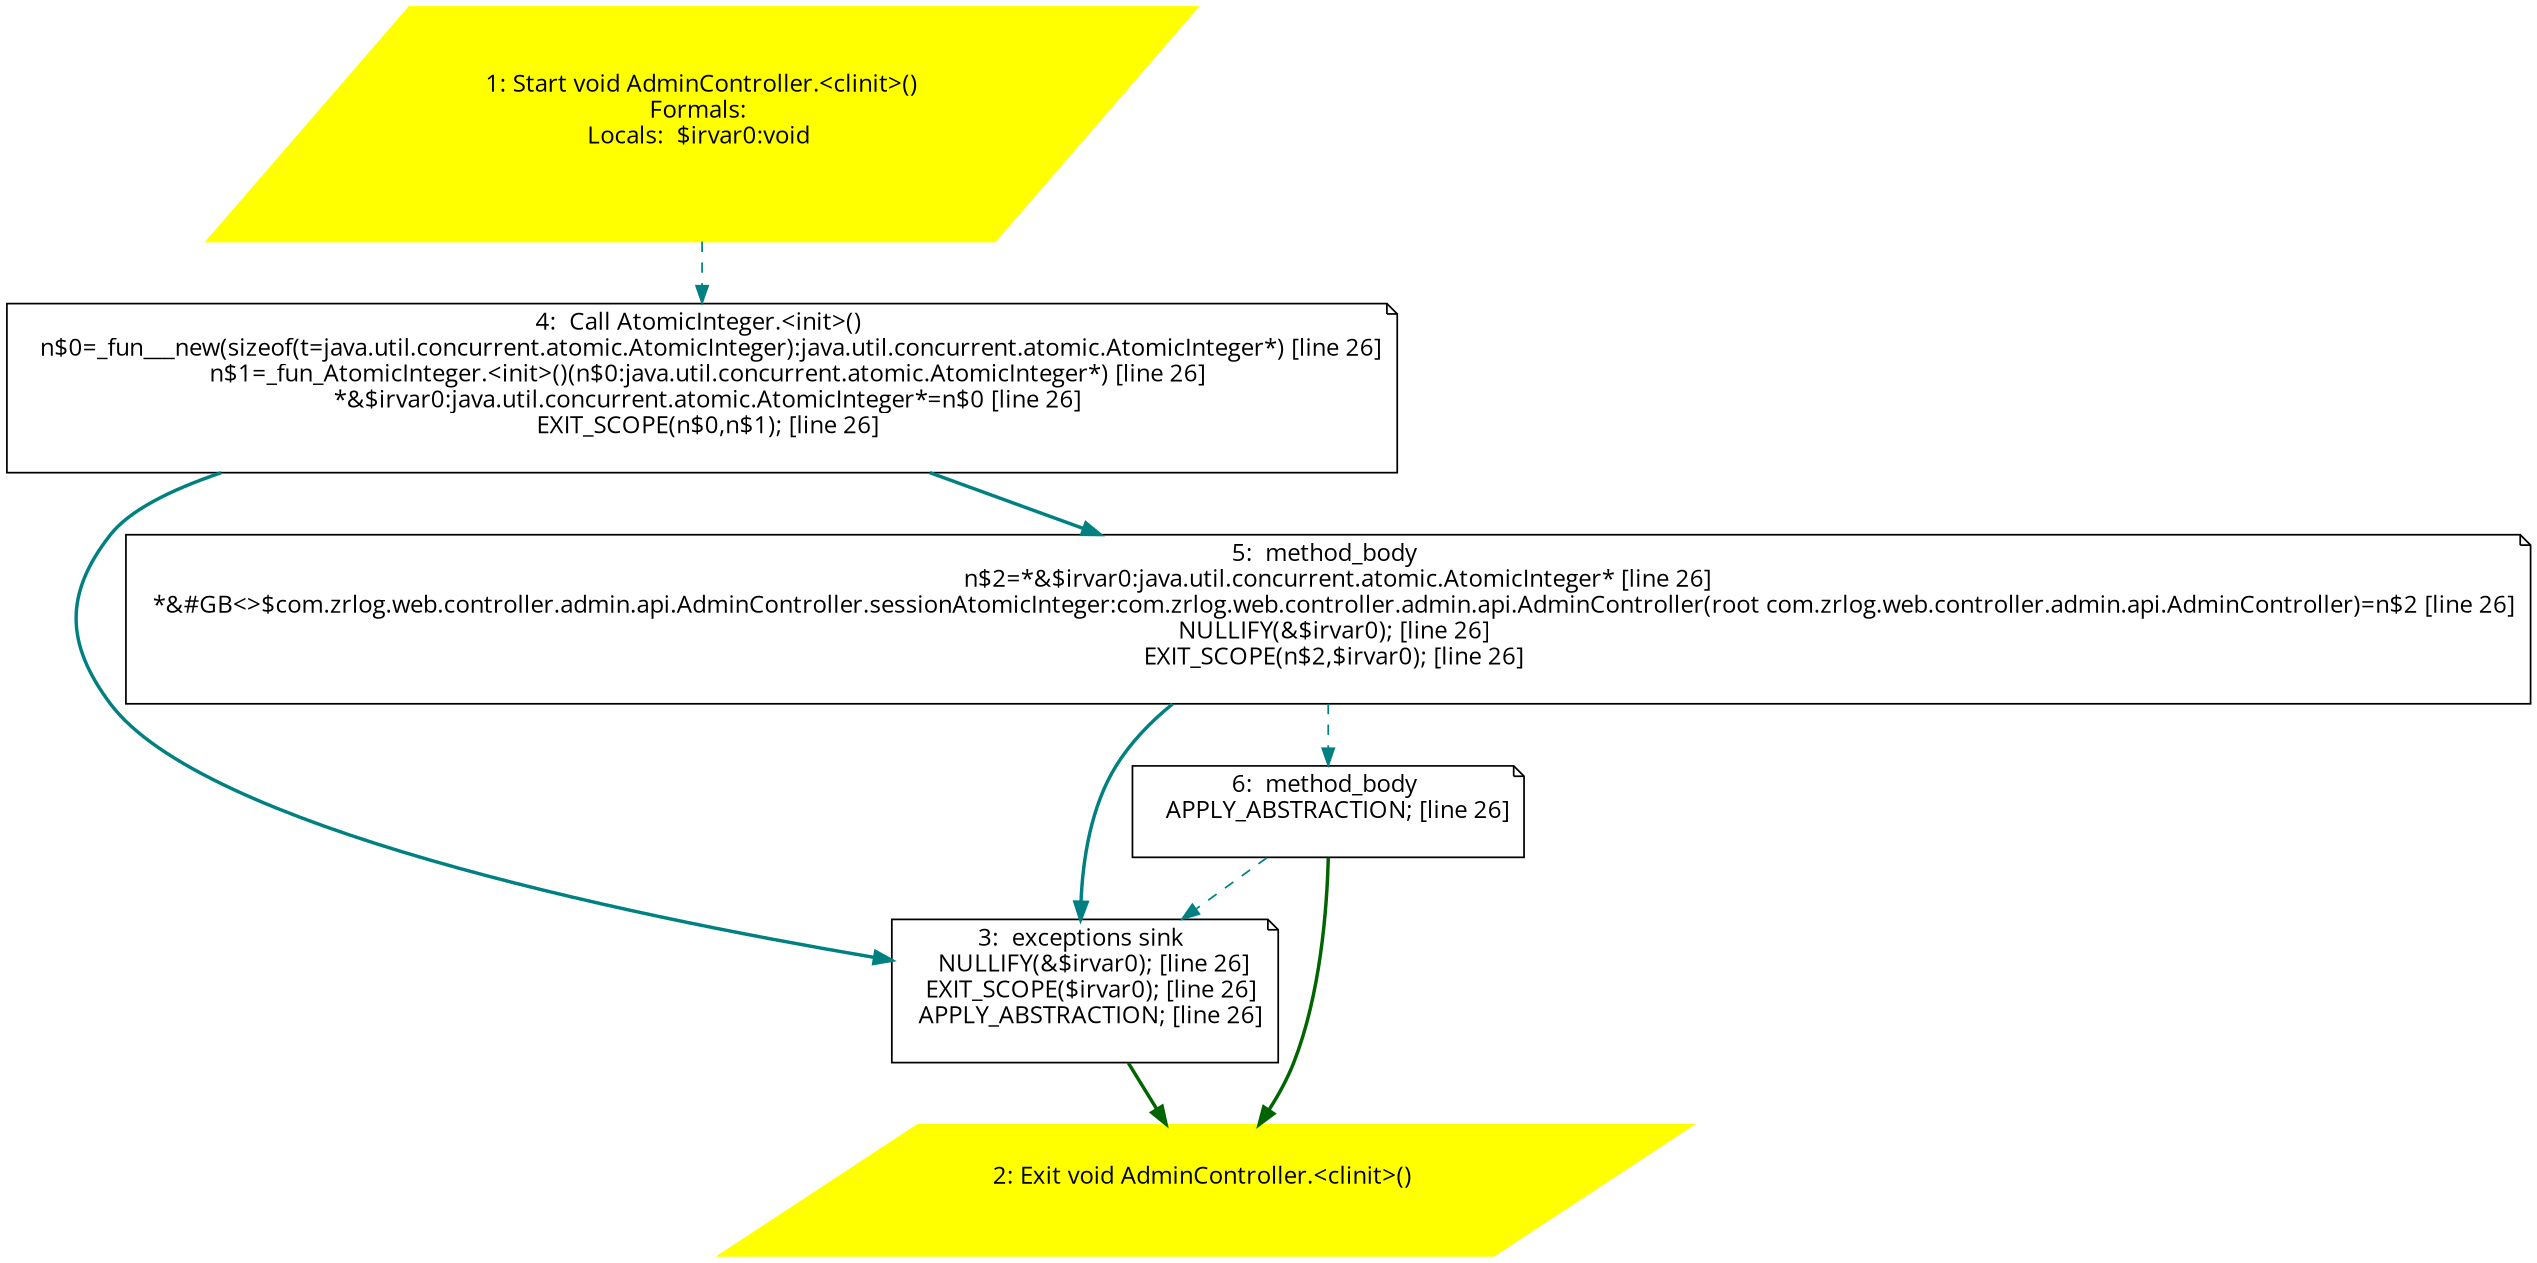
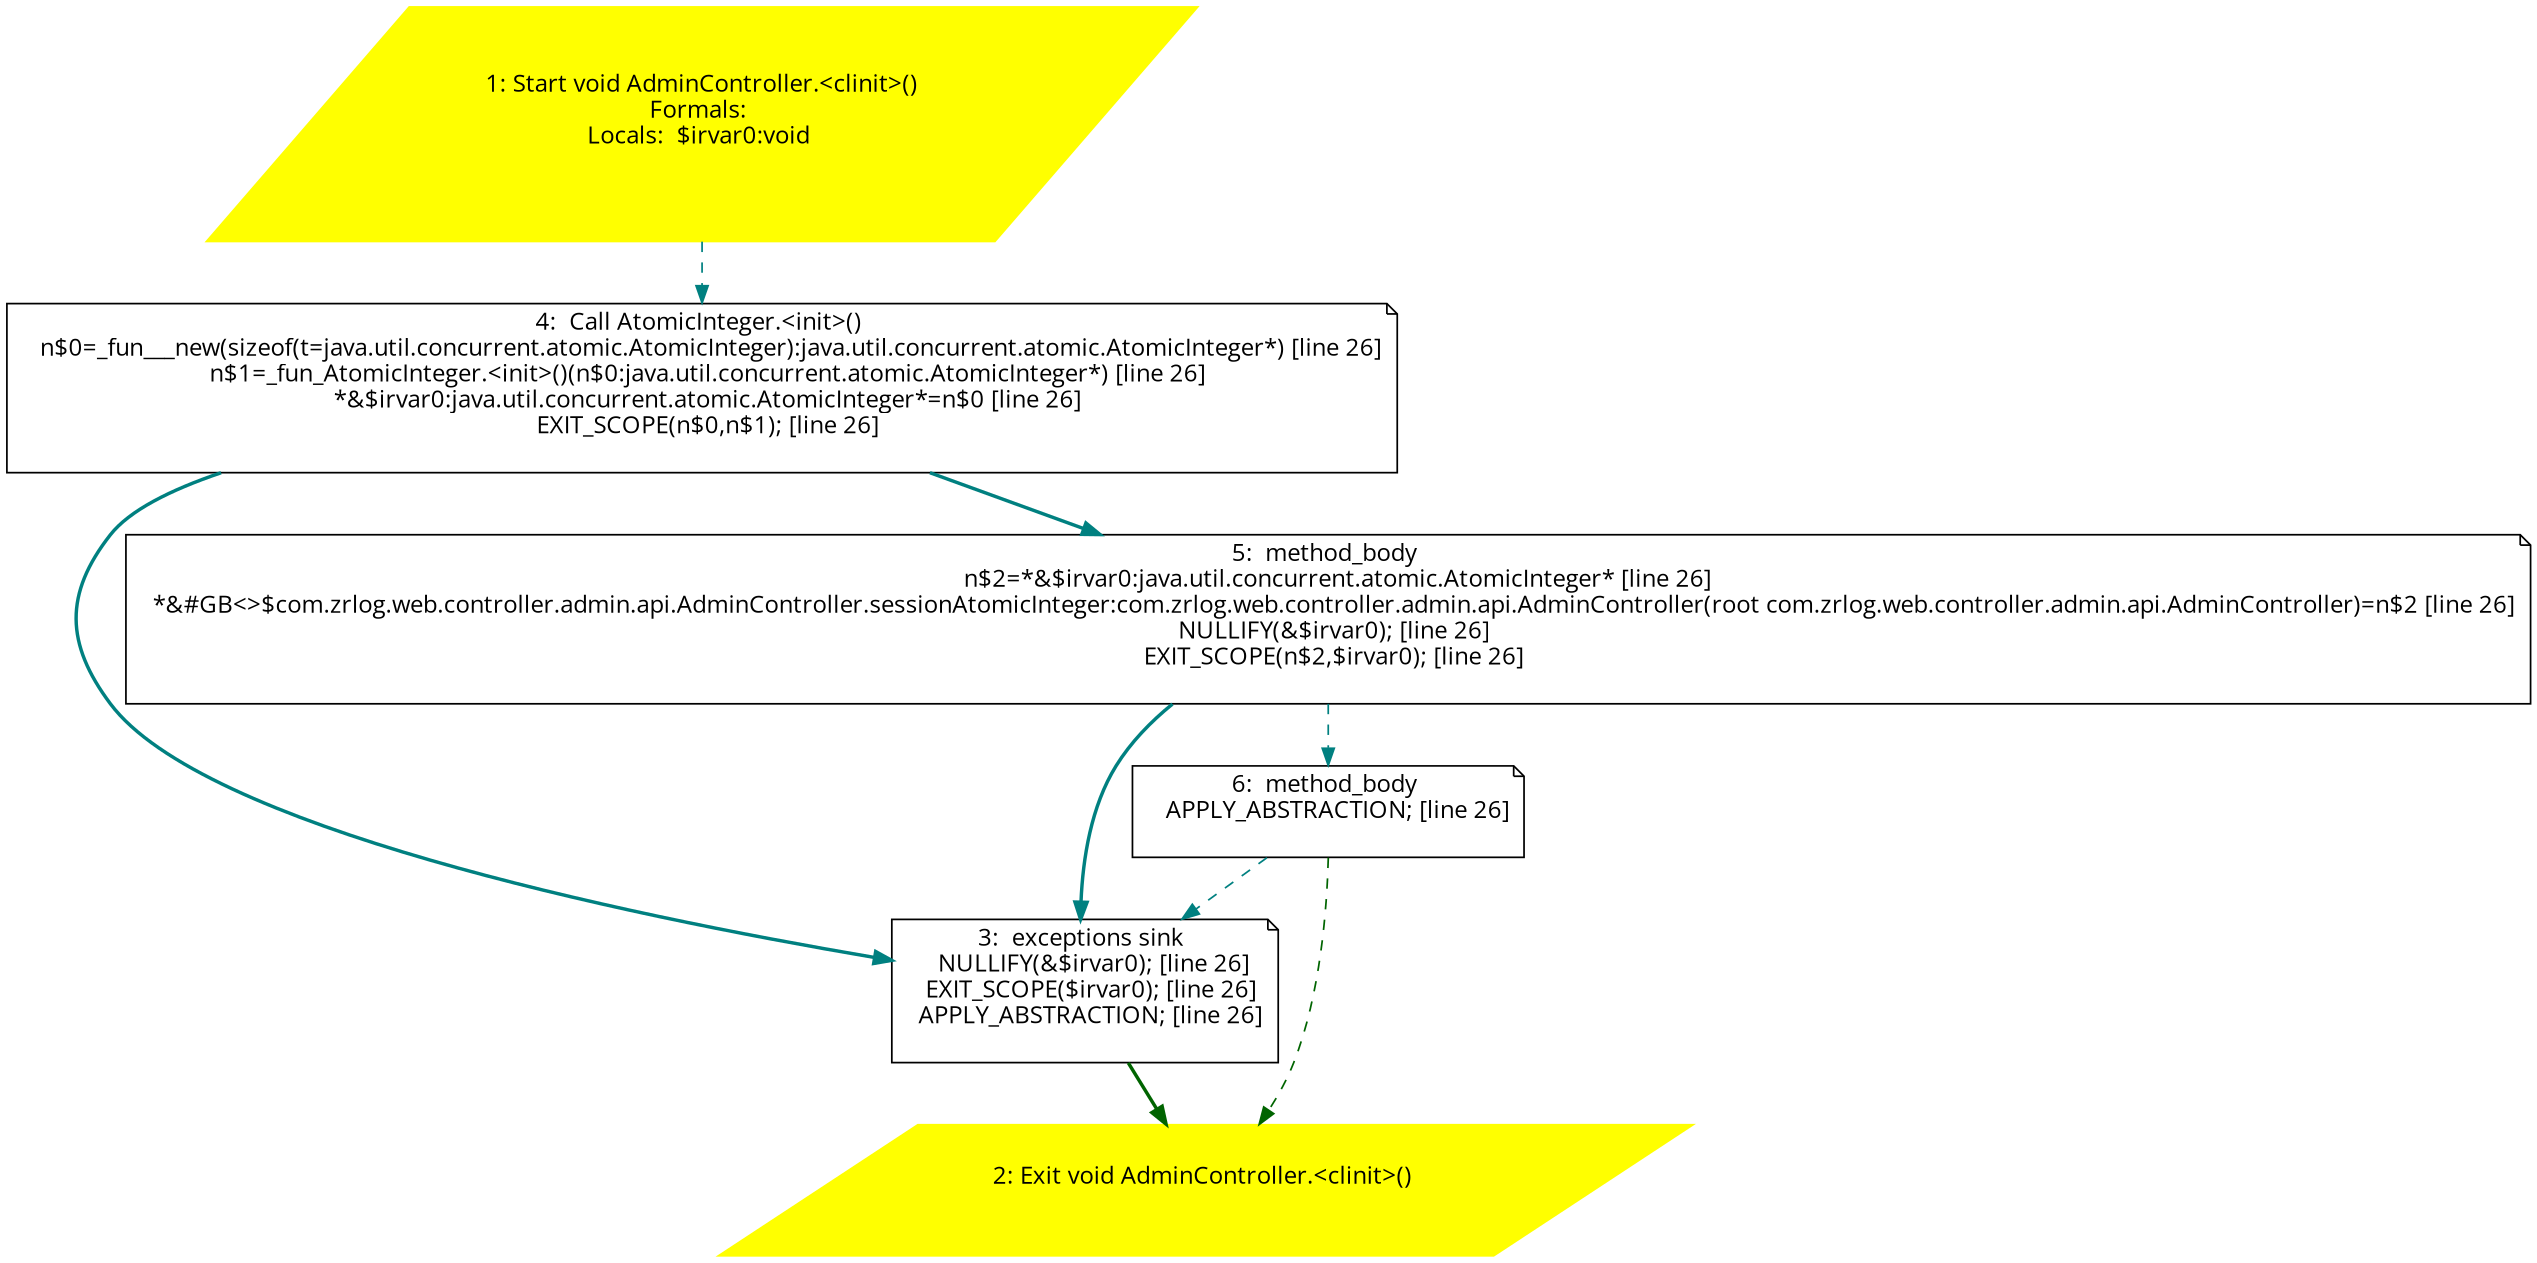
(1315, 988) -> (1315, 988)
